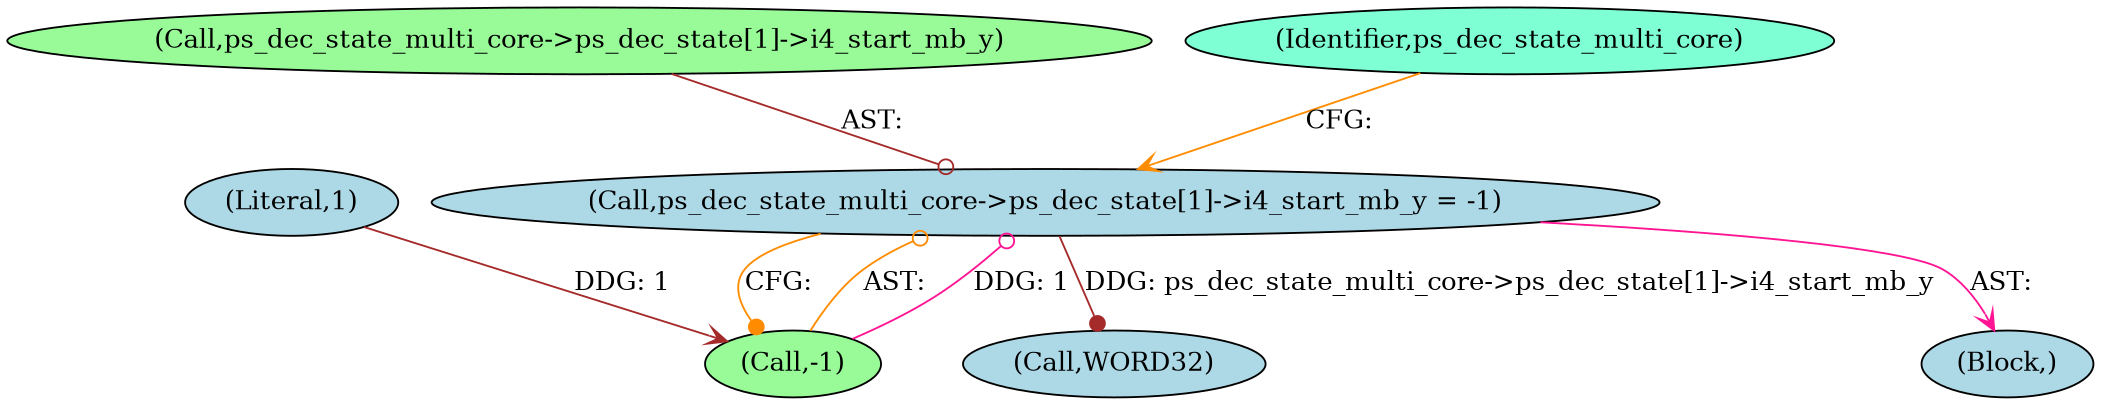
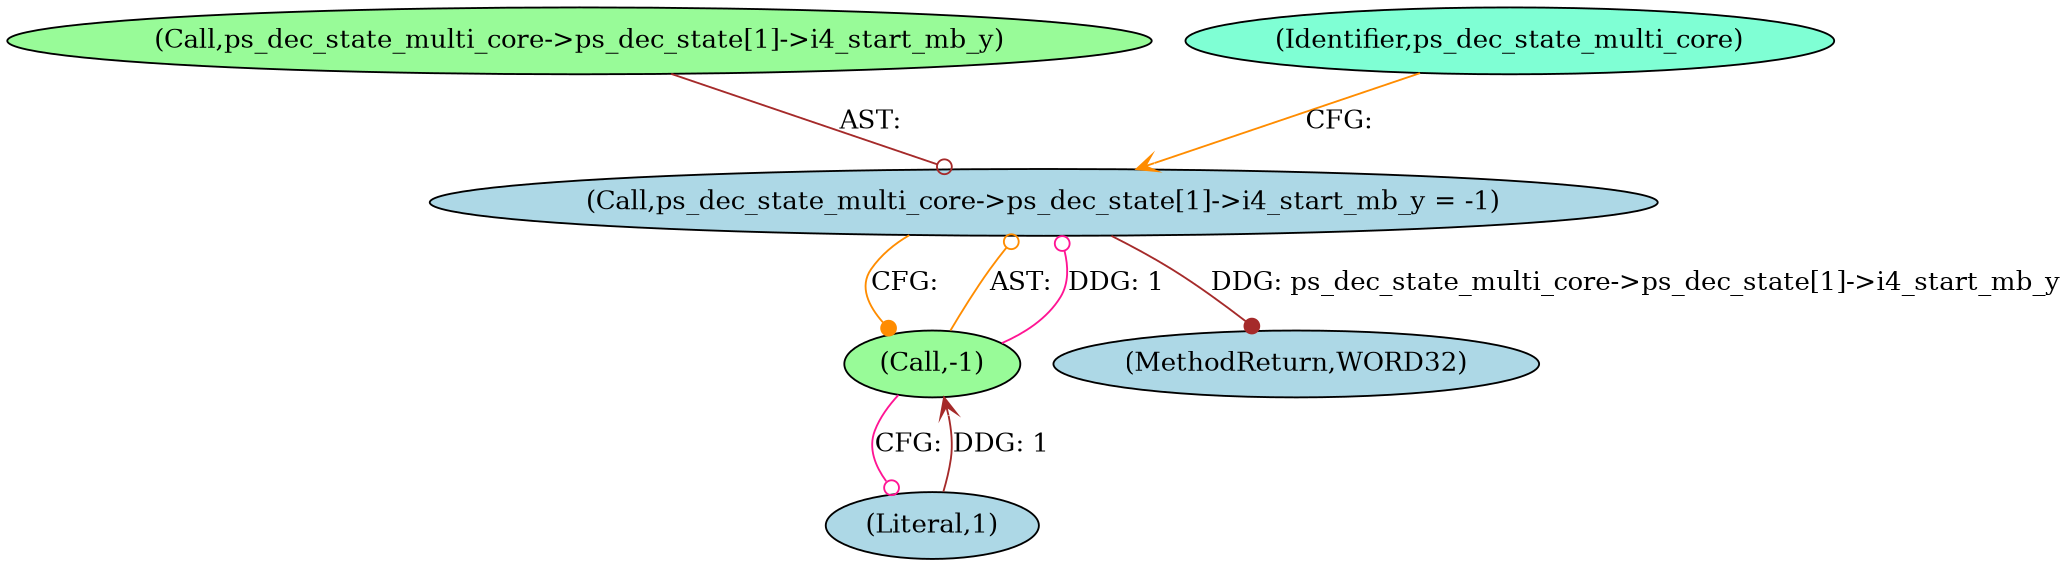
(1114, 364) -> (1296, 364)
(2008, 364) -> none
none -> (873, 436)
